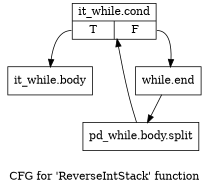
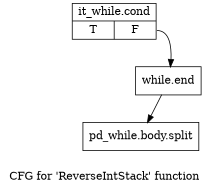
(50, 81) -> none
(126, 85) -> none
